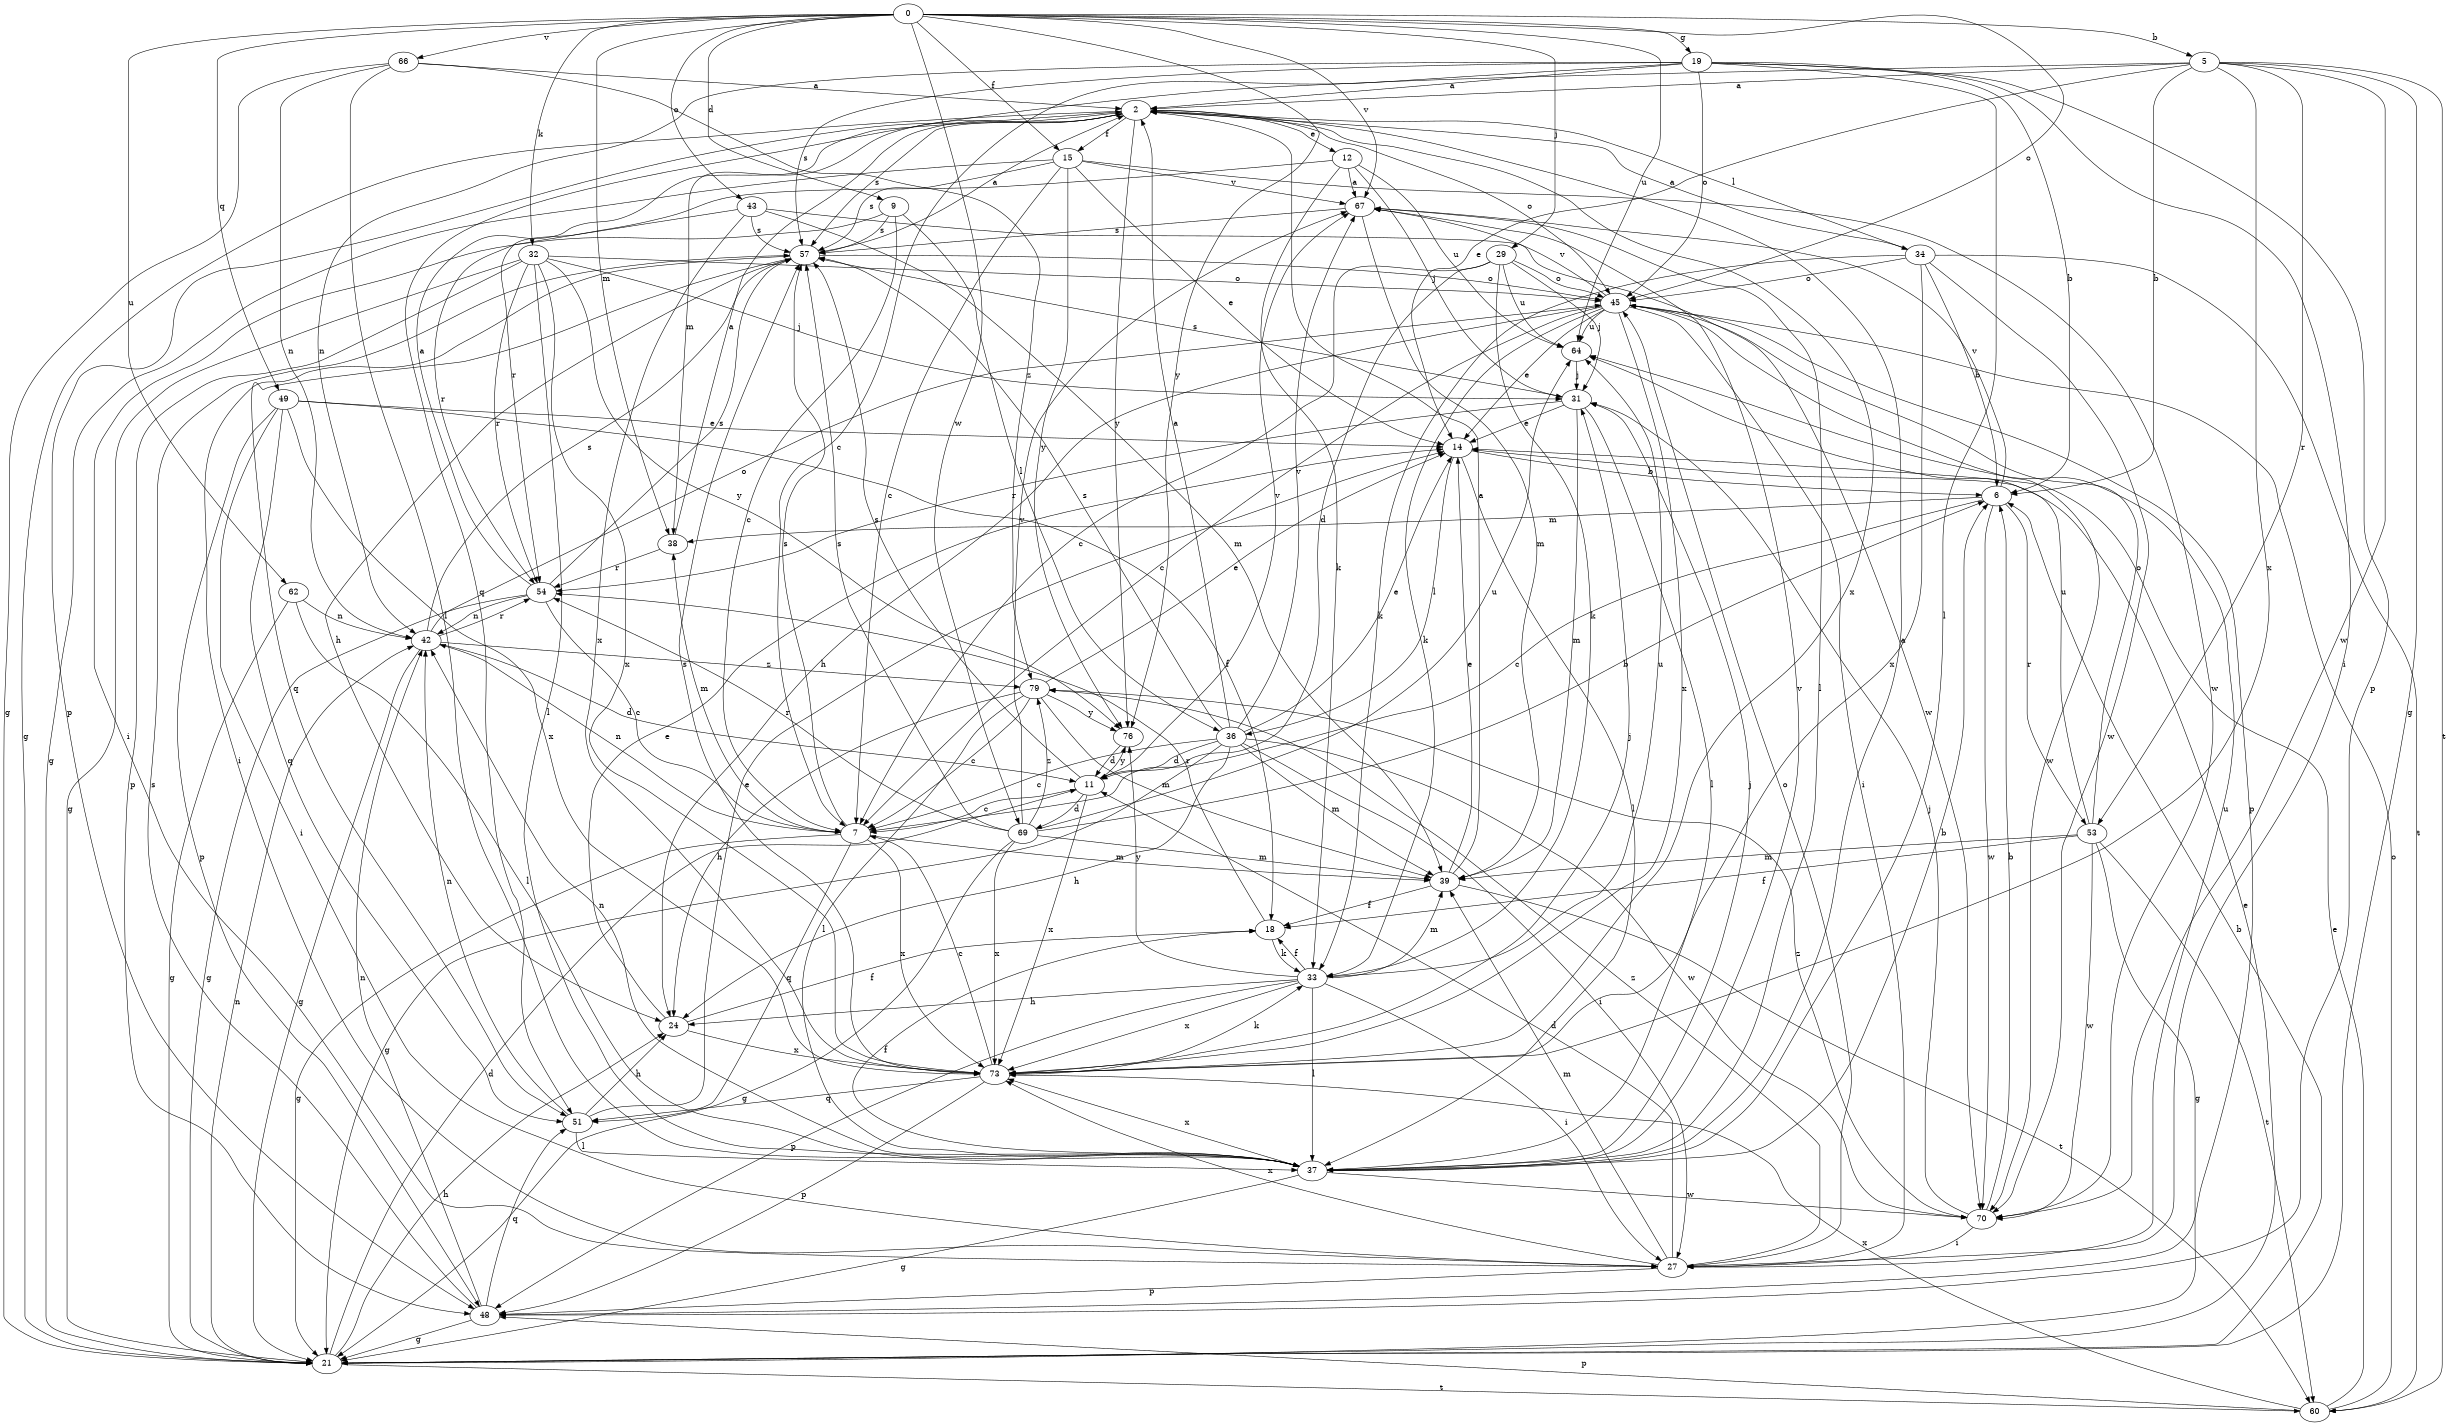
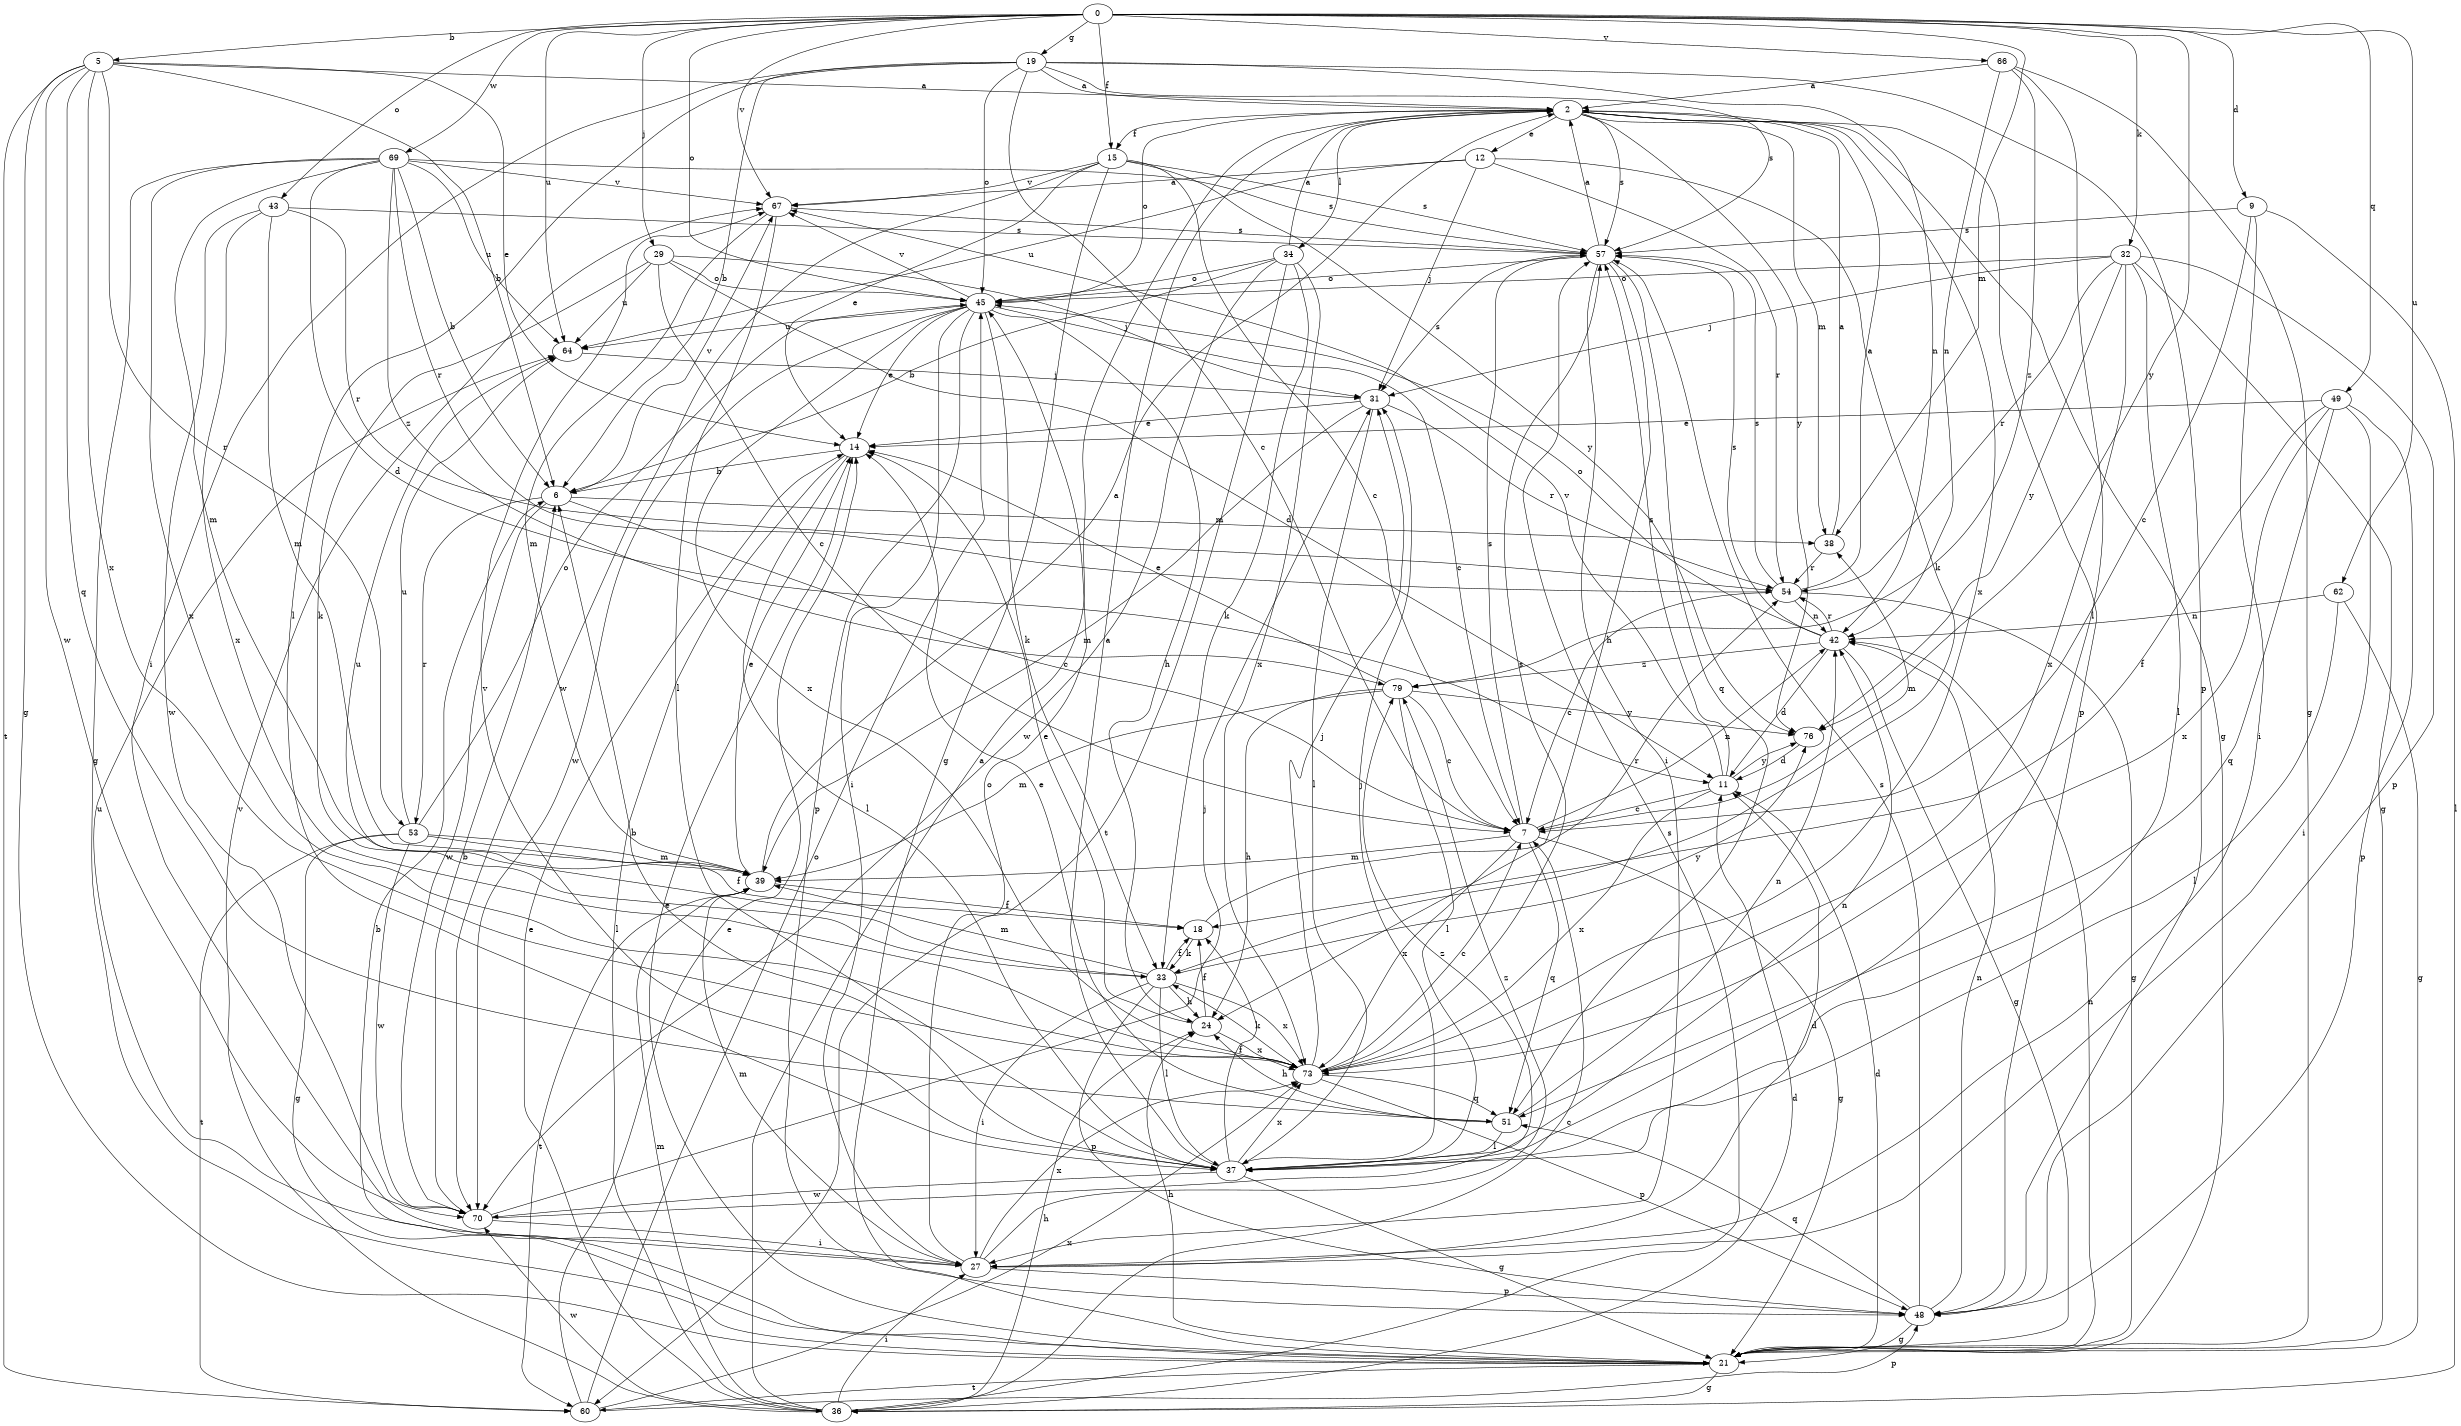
(1193, 330) -> (1468, 291)
(1065, 814) -> (774, 585)
(641, 914) -> (1291, 1408)
